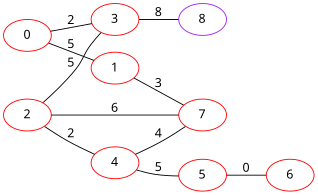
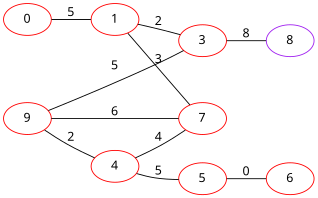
(71, 27) -> (159, 29)
(27, 115) -> (27, 119)
